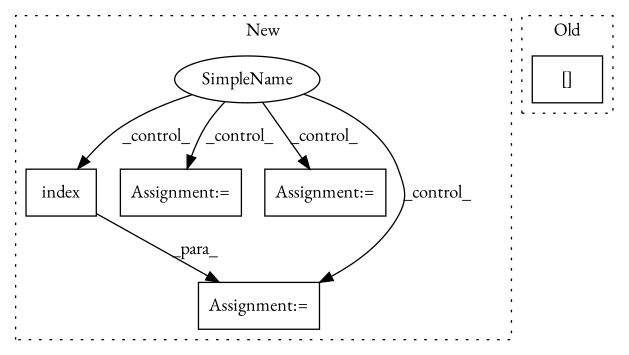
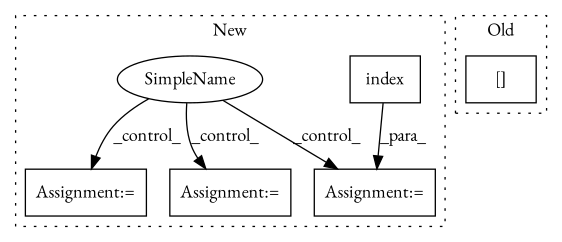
(134, 119) -> none
